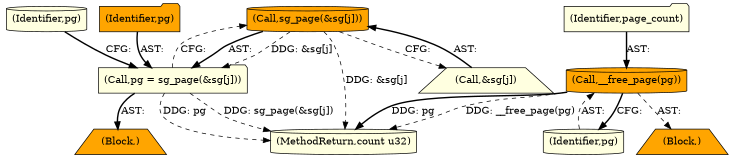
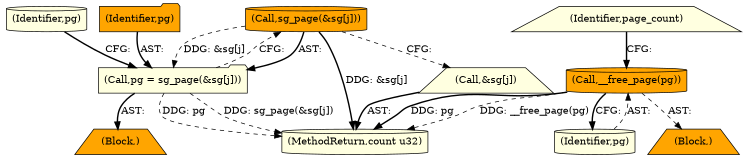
(627, 19) -> (627, 19)
(426, 41) -> (384, 100)
(640, 50) -> (641, 50)
(343, 75) -> (341, 75)
